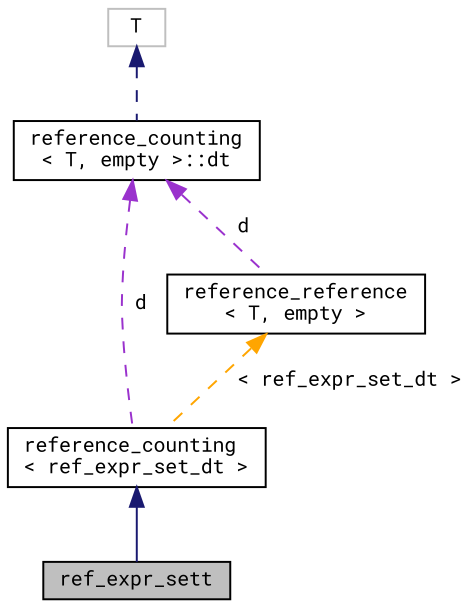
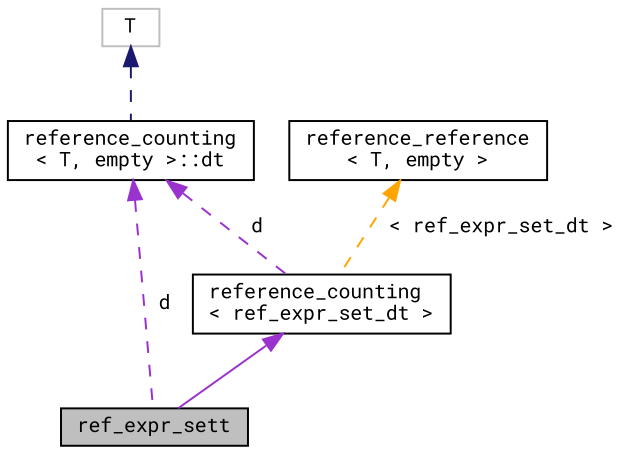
(224, 234) -> (144, 304)
(137, 534) -> (222, 377)
